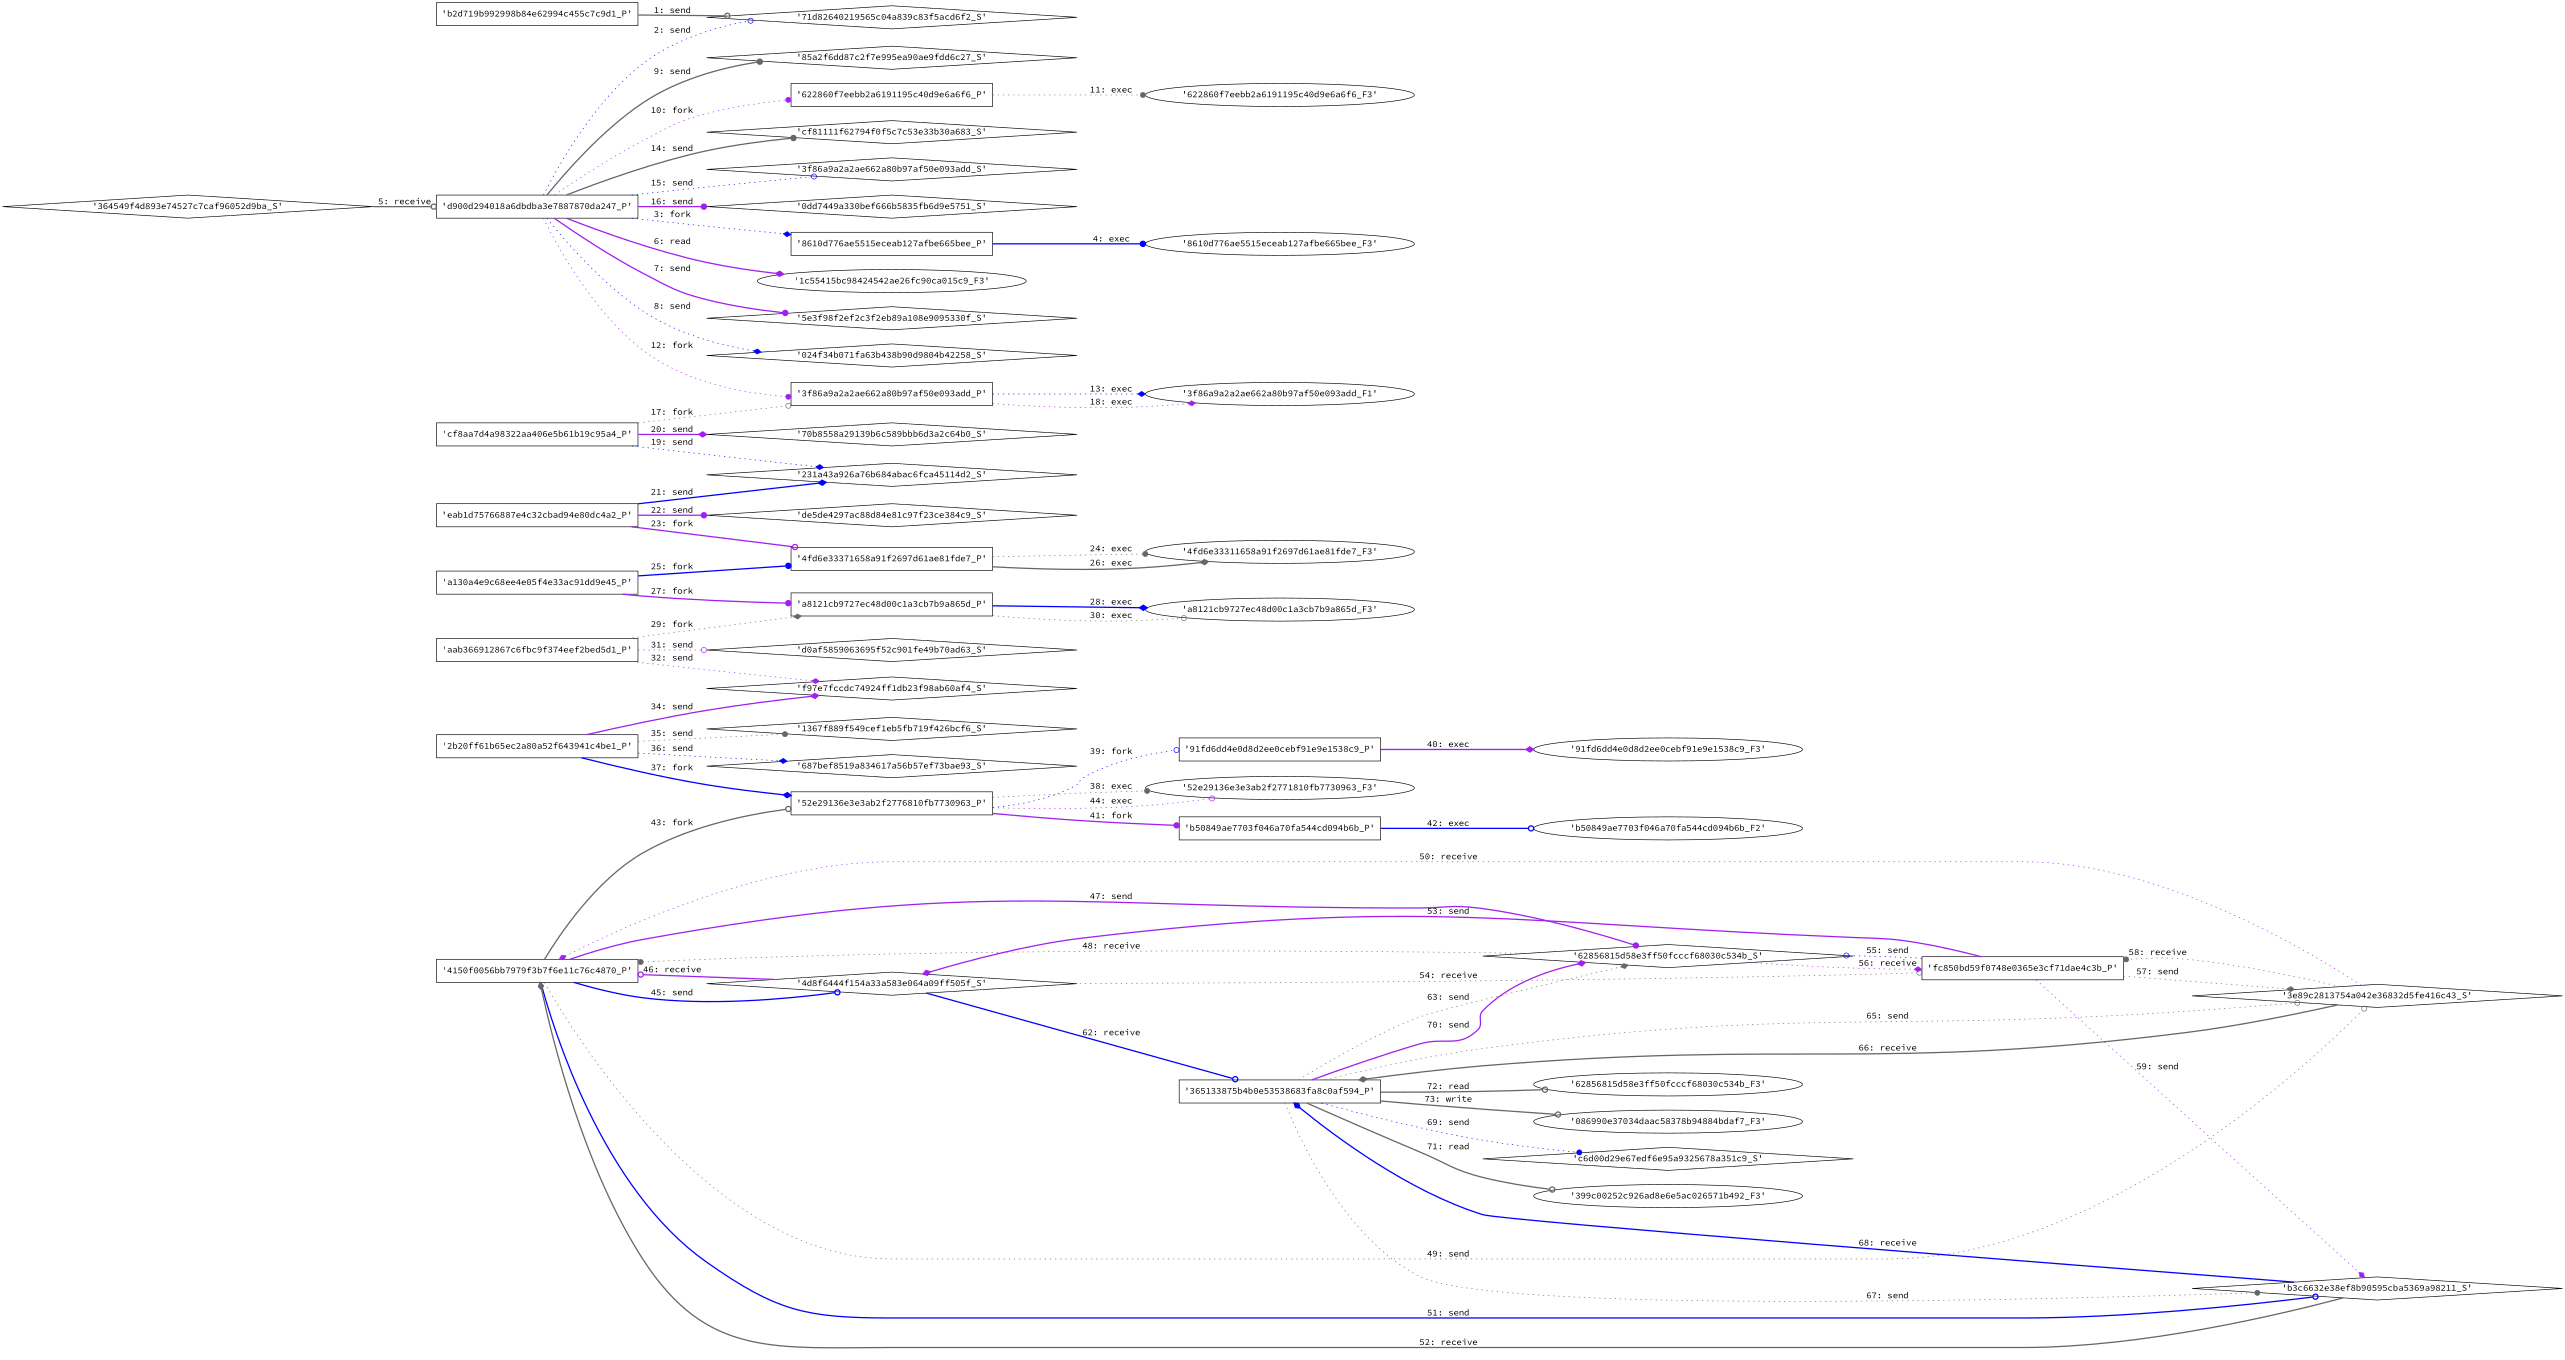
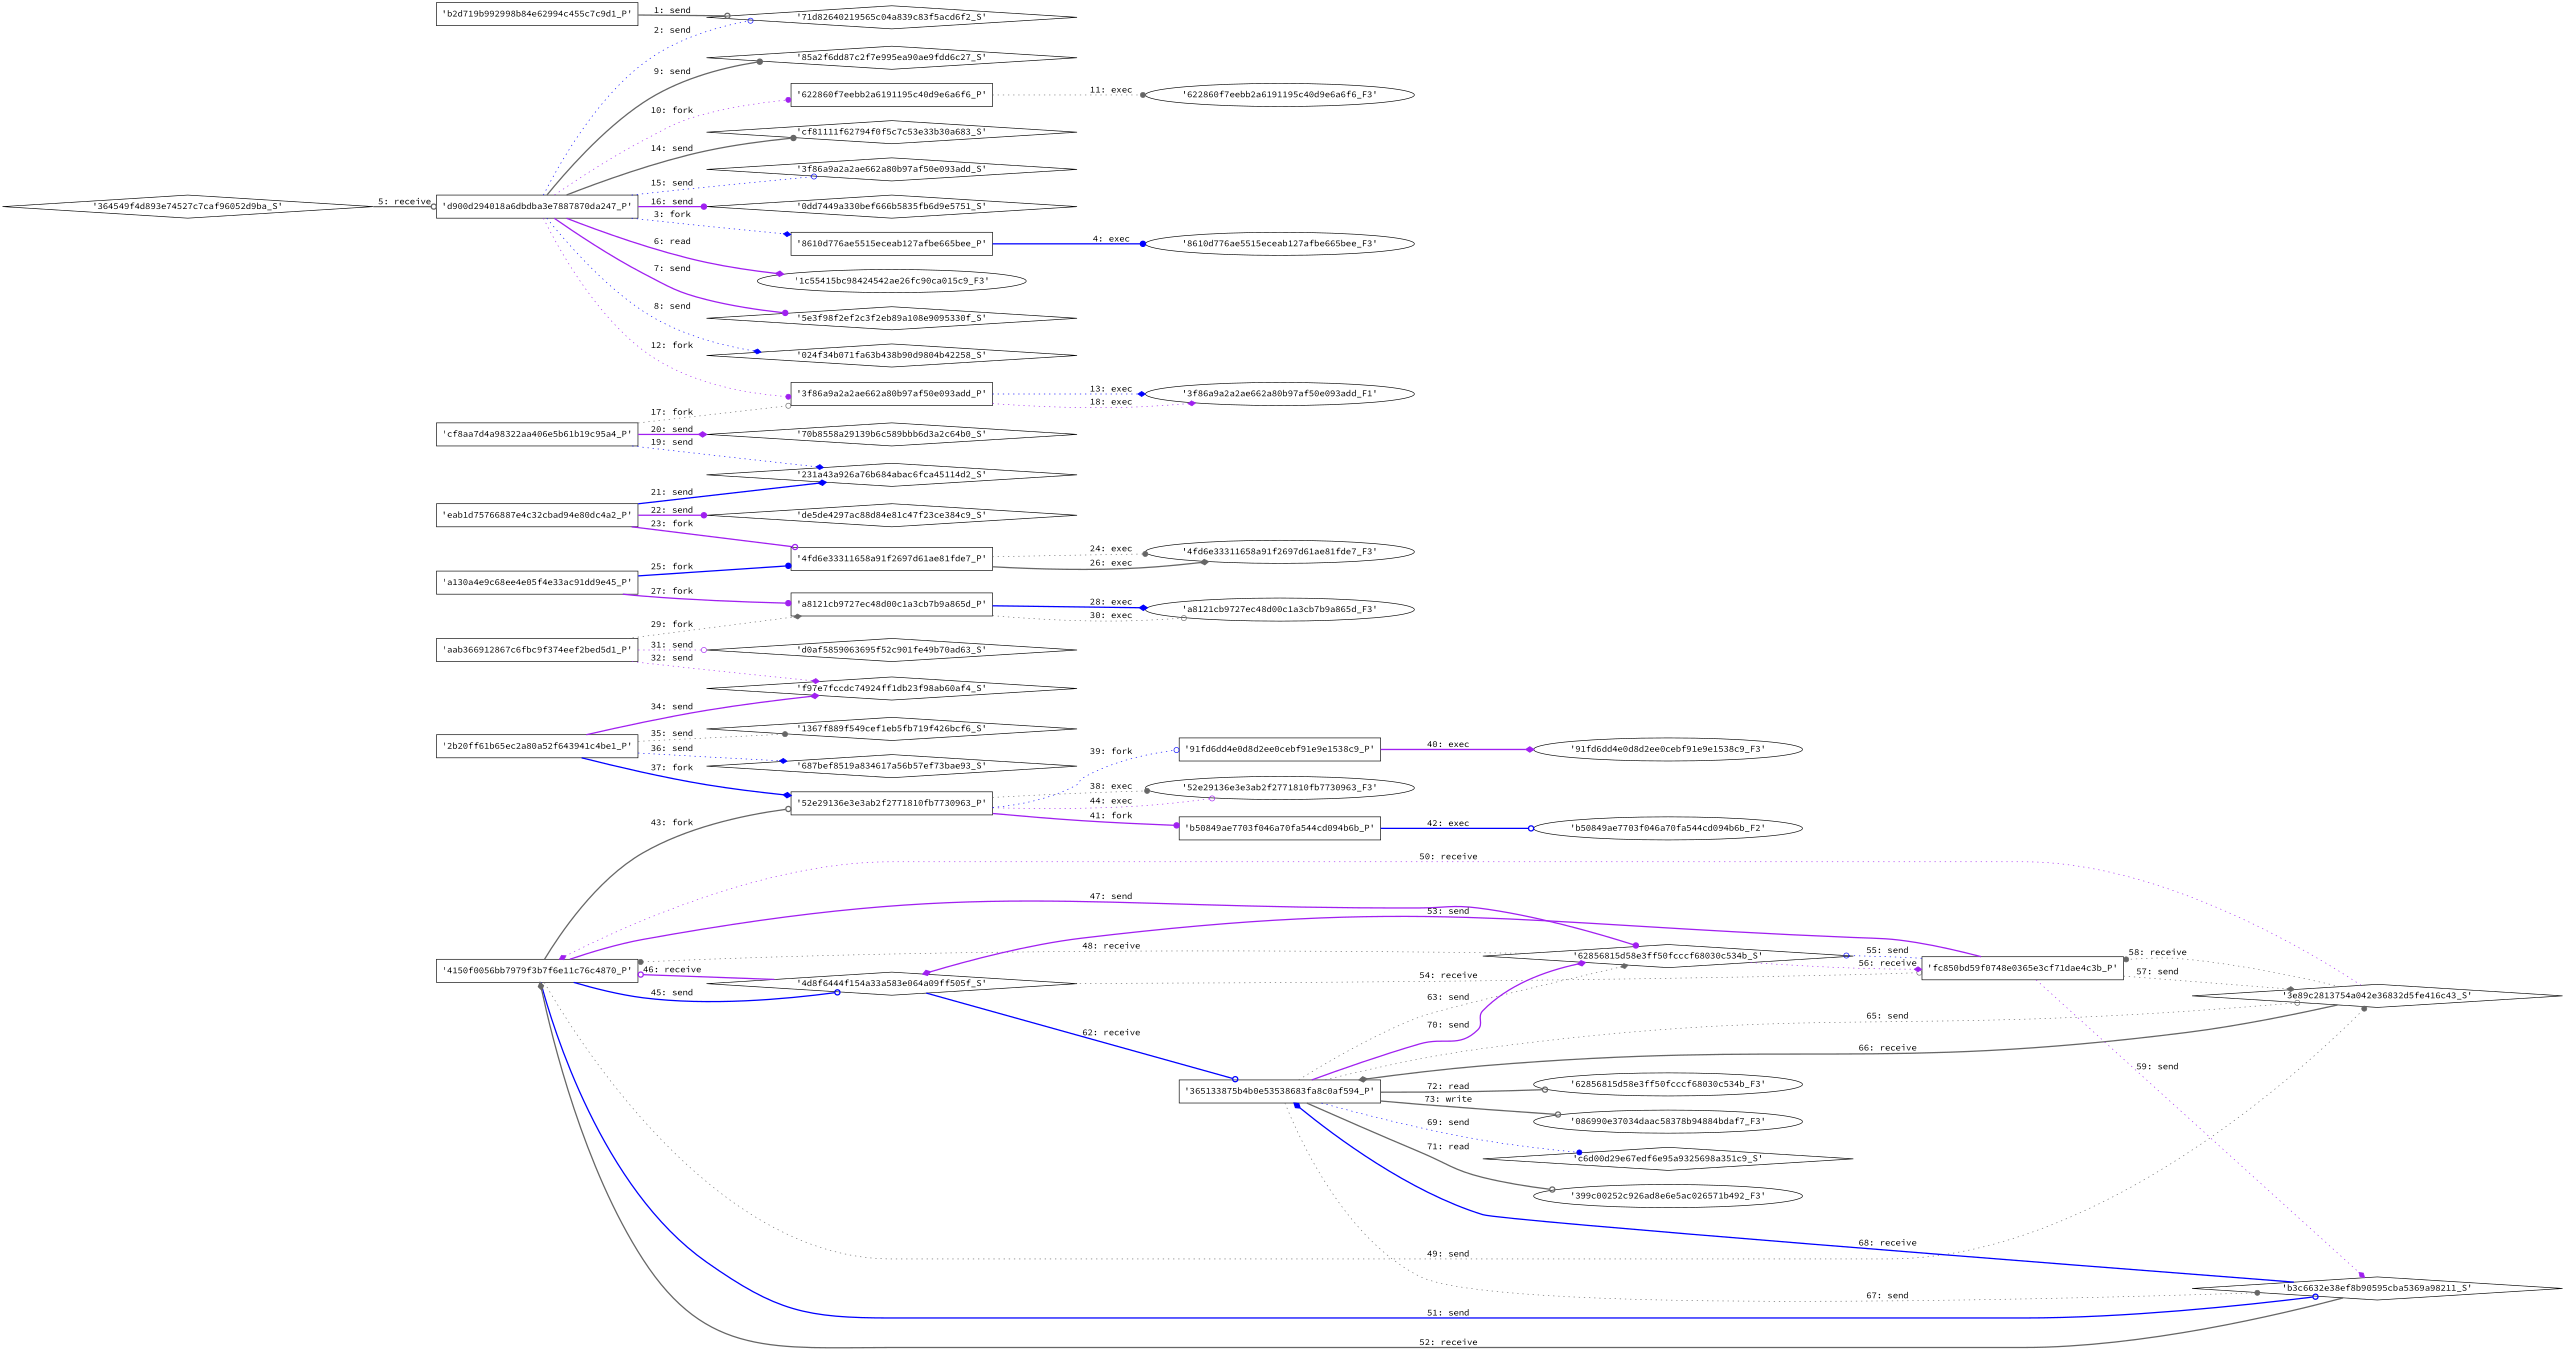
(892, 515) -> (892, 515)
(892, 559) -> (892, 559)
(892, 803) -> (892, 803)
(1668, 1159) -> (1668, 1159)
(1432, 1259) -> (1432, 1259)
